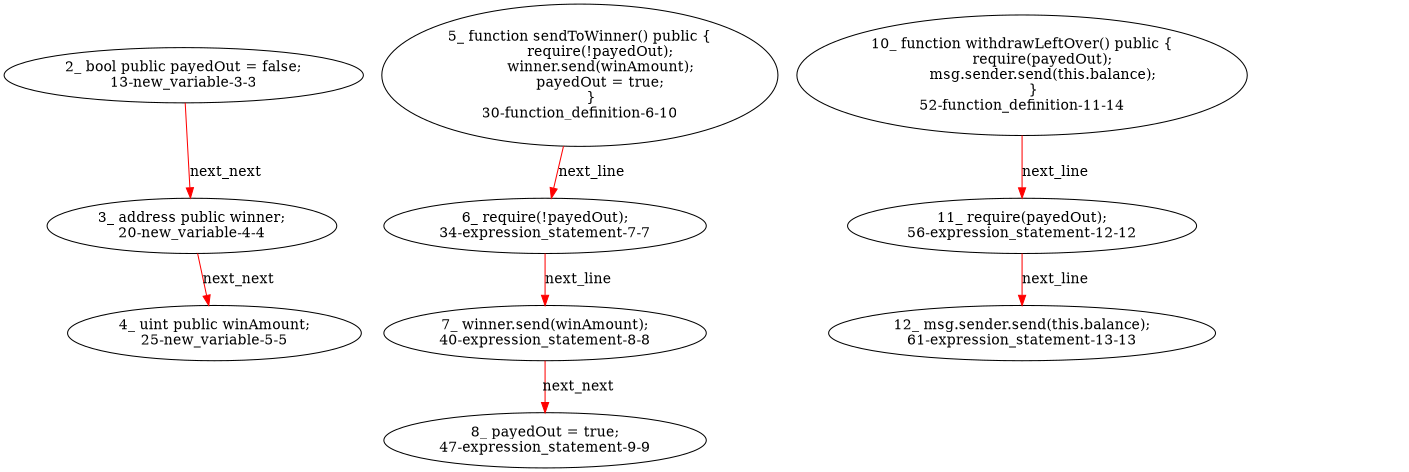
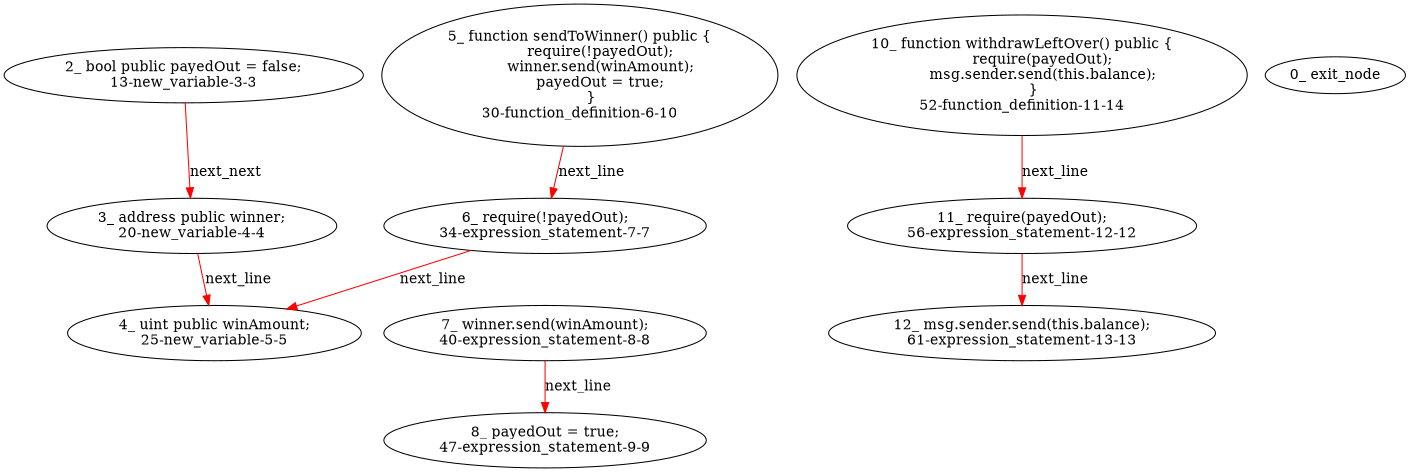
none -> (1335, 75)
(545, 274) -> (384, 278)
(239, 279) -> (239, 279)
(578, 387) -> (578, 387)
